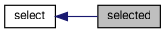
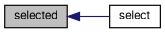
(83, 17) -> (95, 17)
